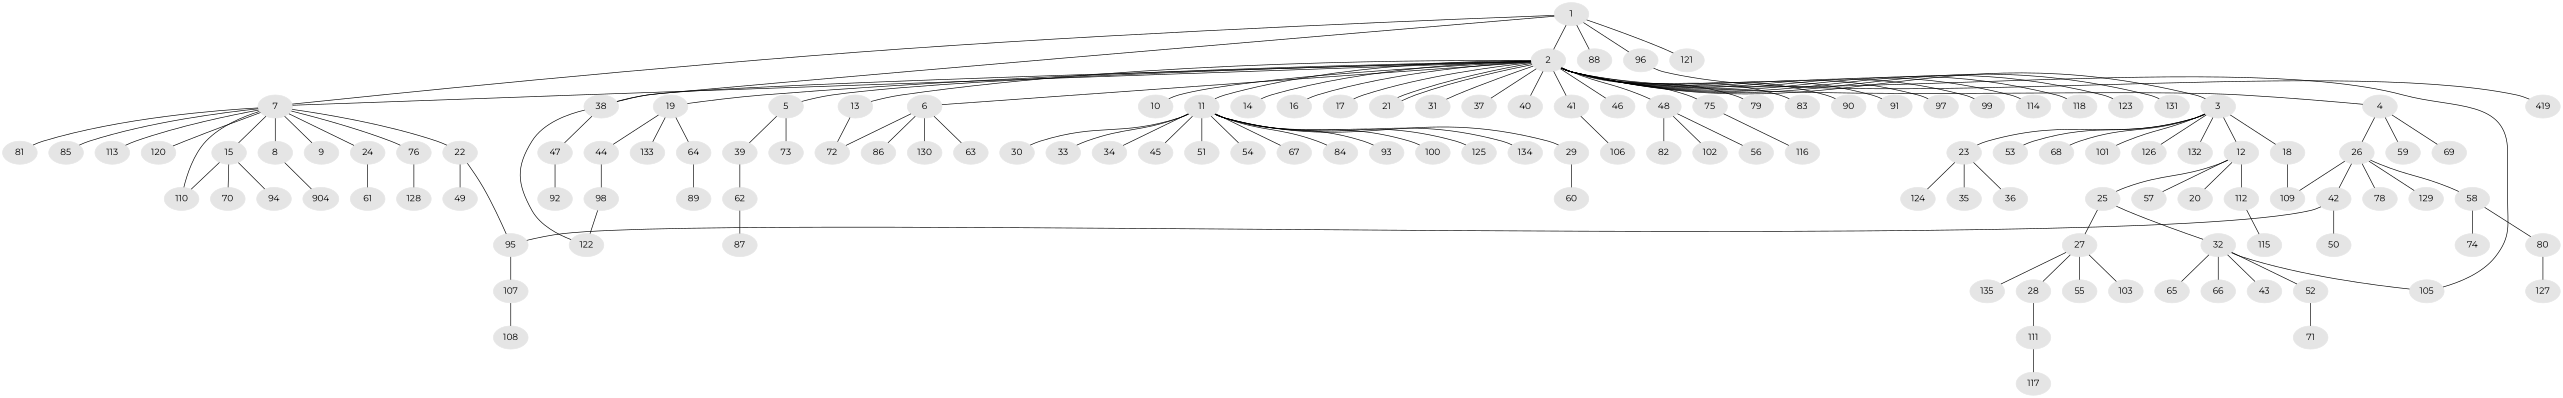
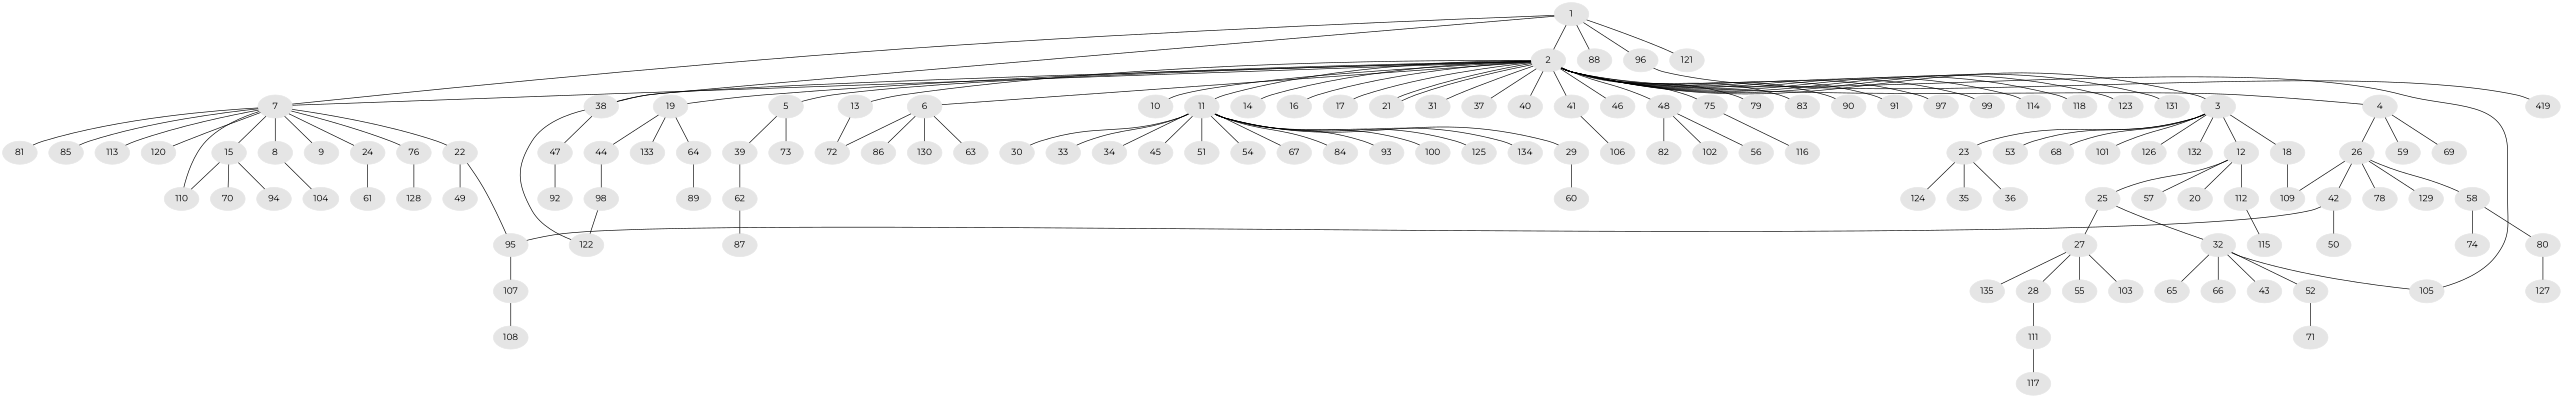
(321, 199) -> (321, 199)
